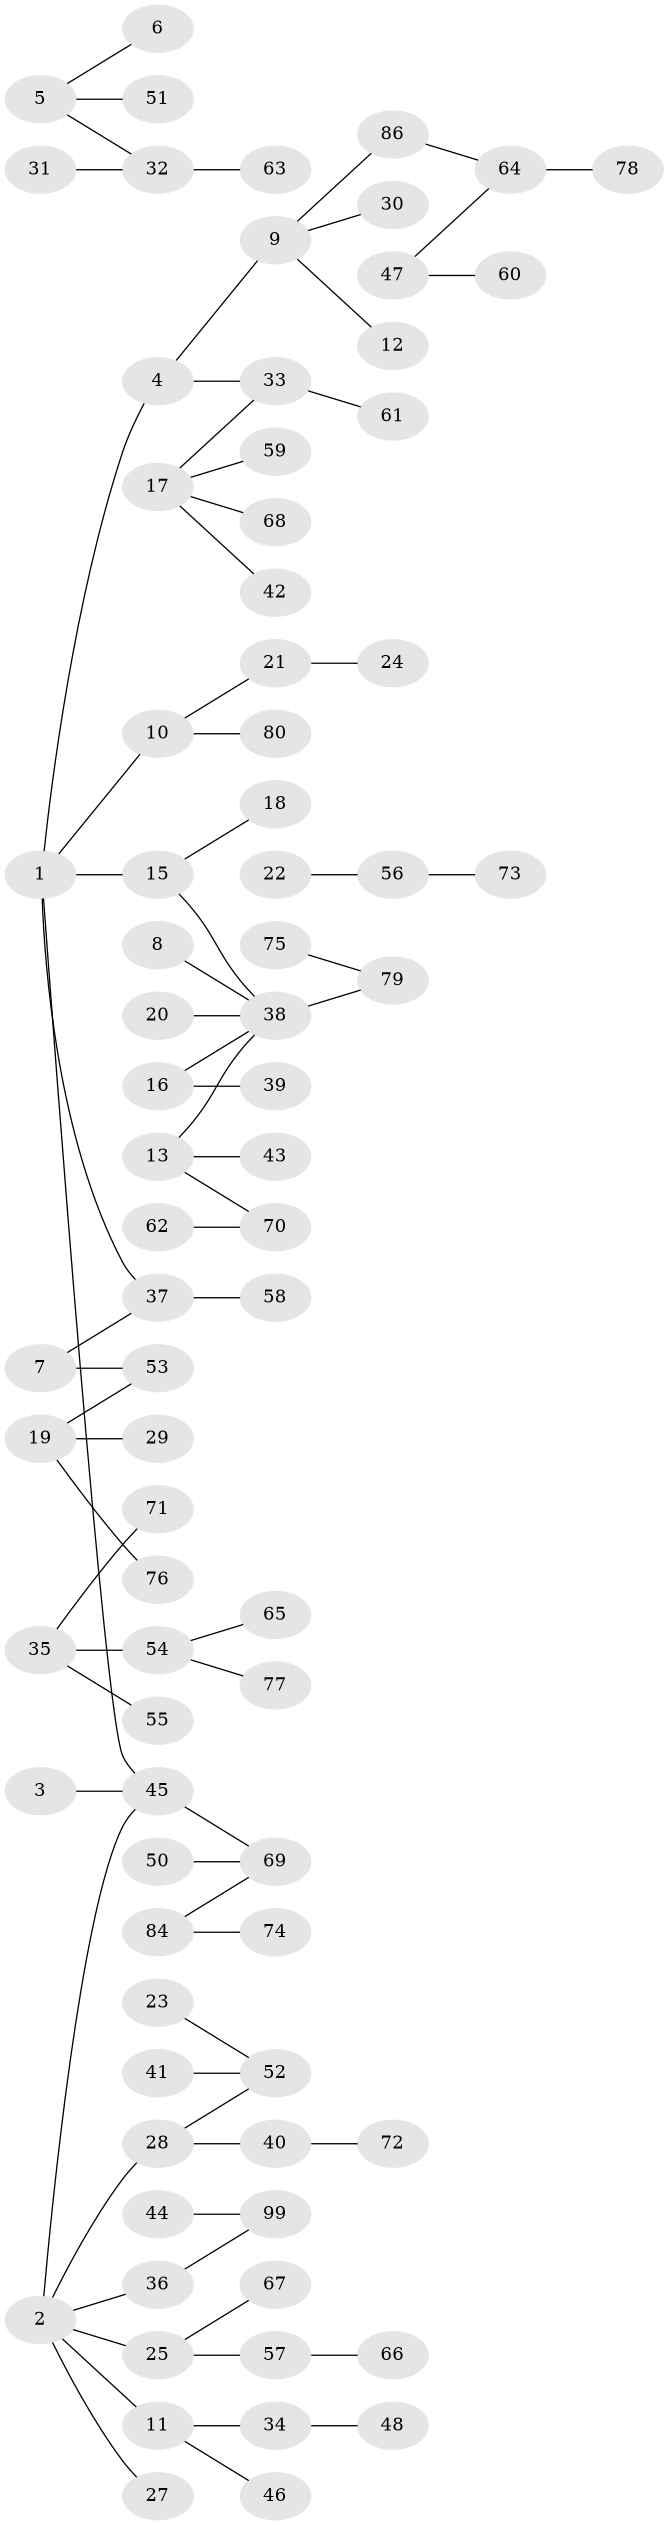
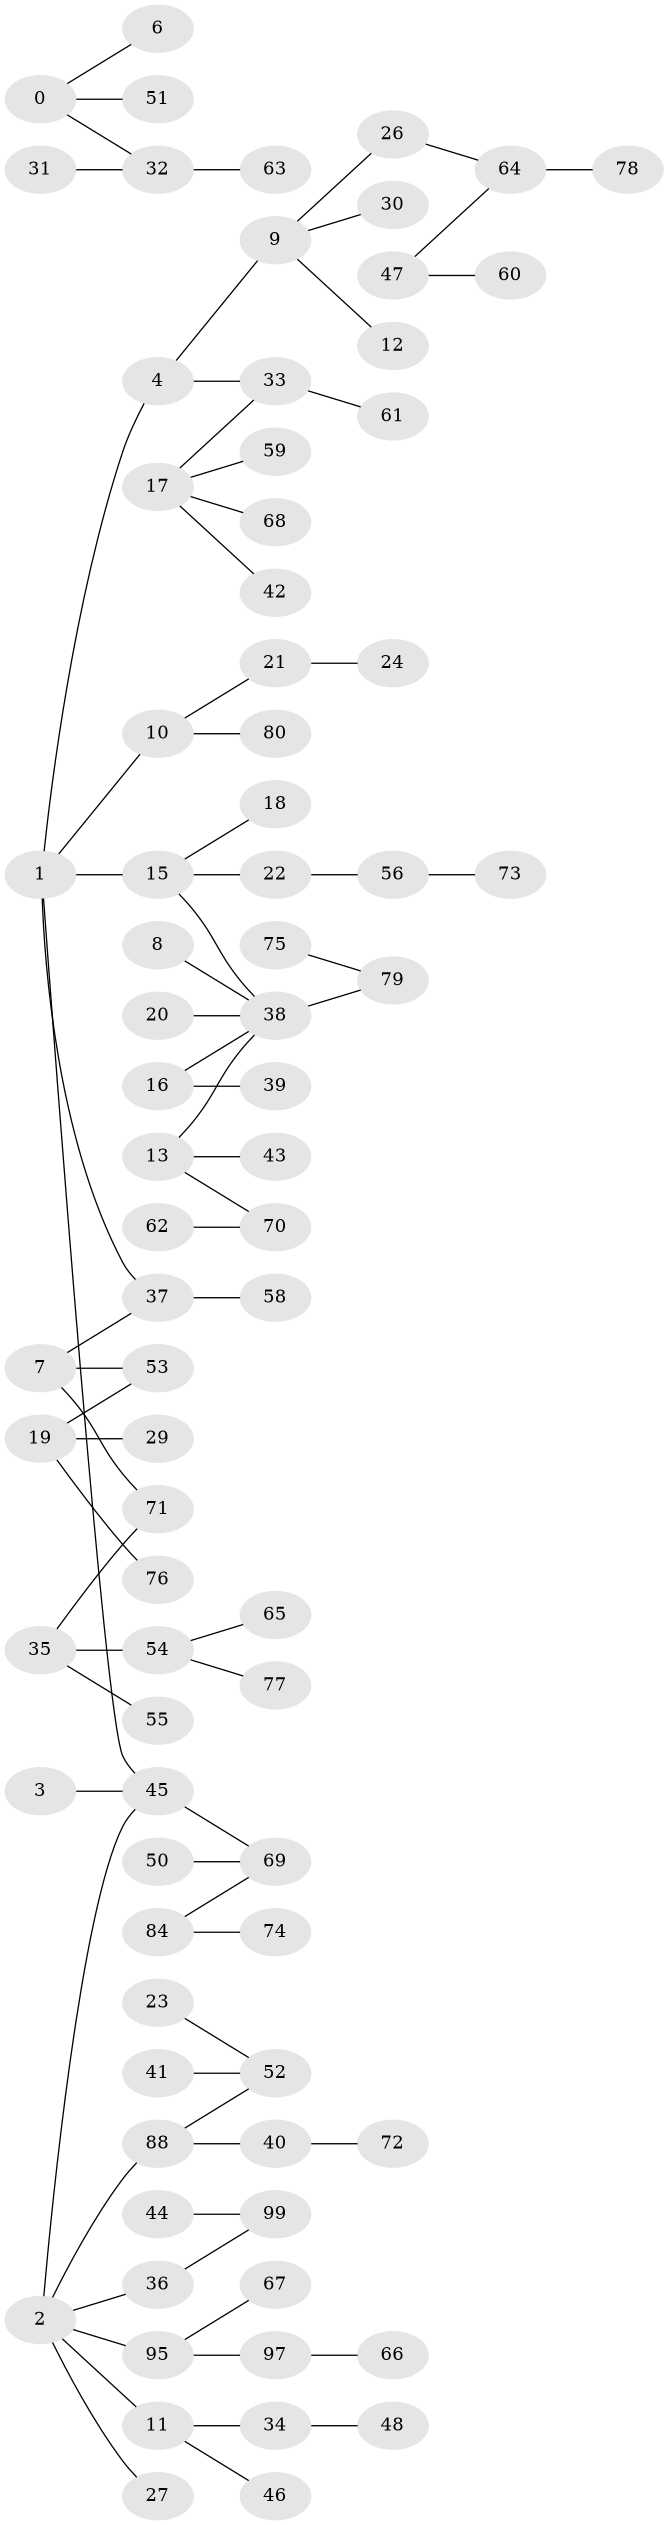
(40, 99) -> (40, 99)
(393, 134) -> (393, 134)
none -> (217, 875)
none -> (94, 1430)
(158, 2144) -> (158, 2144)
(158, 2355) -> (158, 2355)
(275, 2355) -> (275, 2355)
